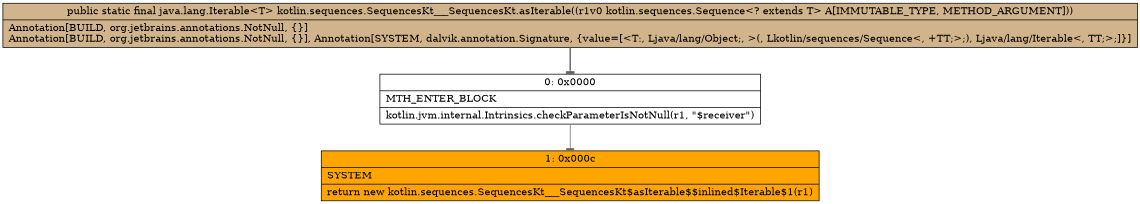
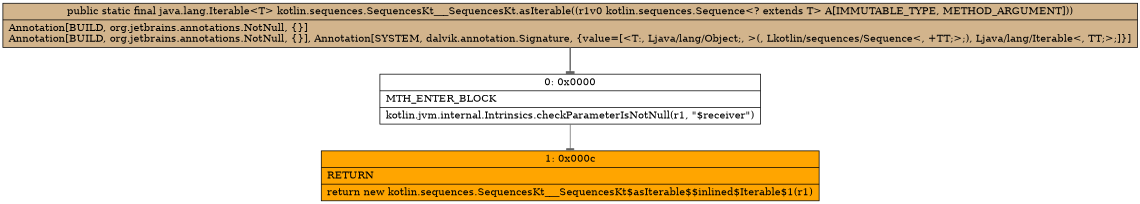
(350, 175) -> (351, 175)
